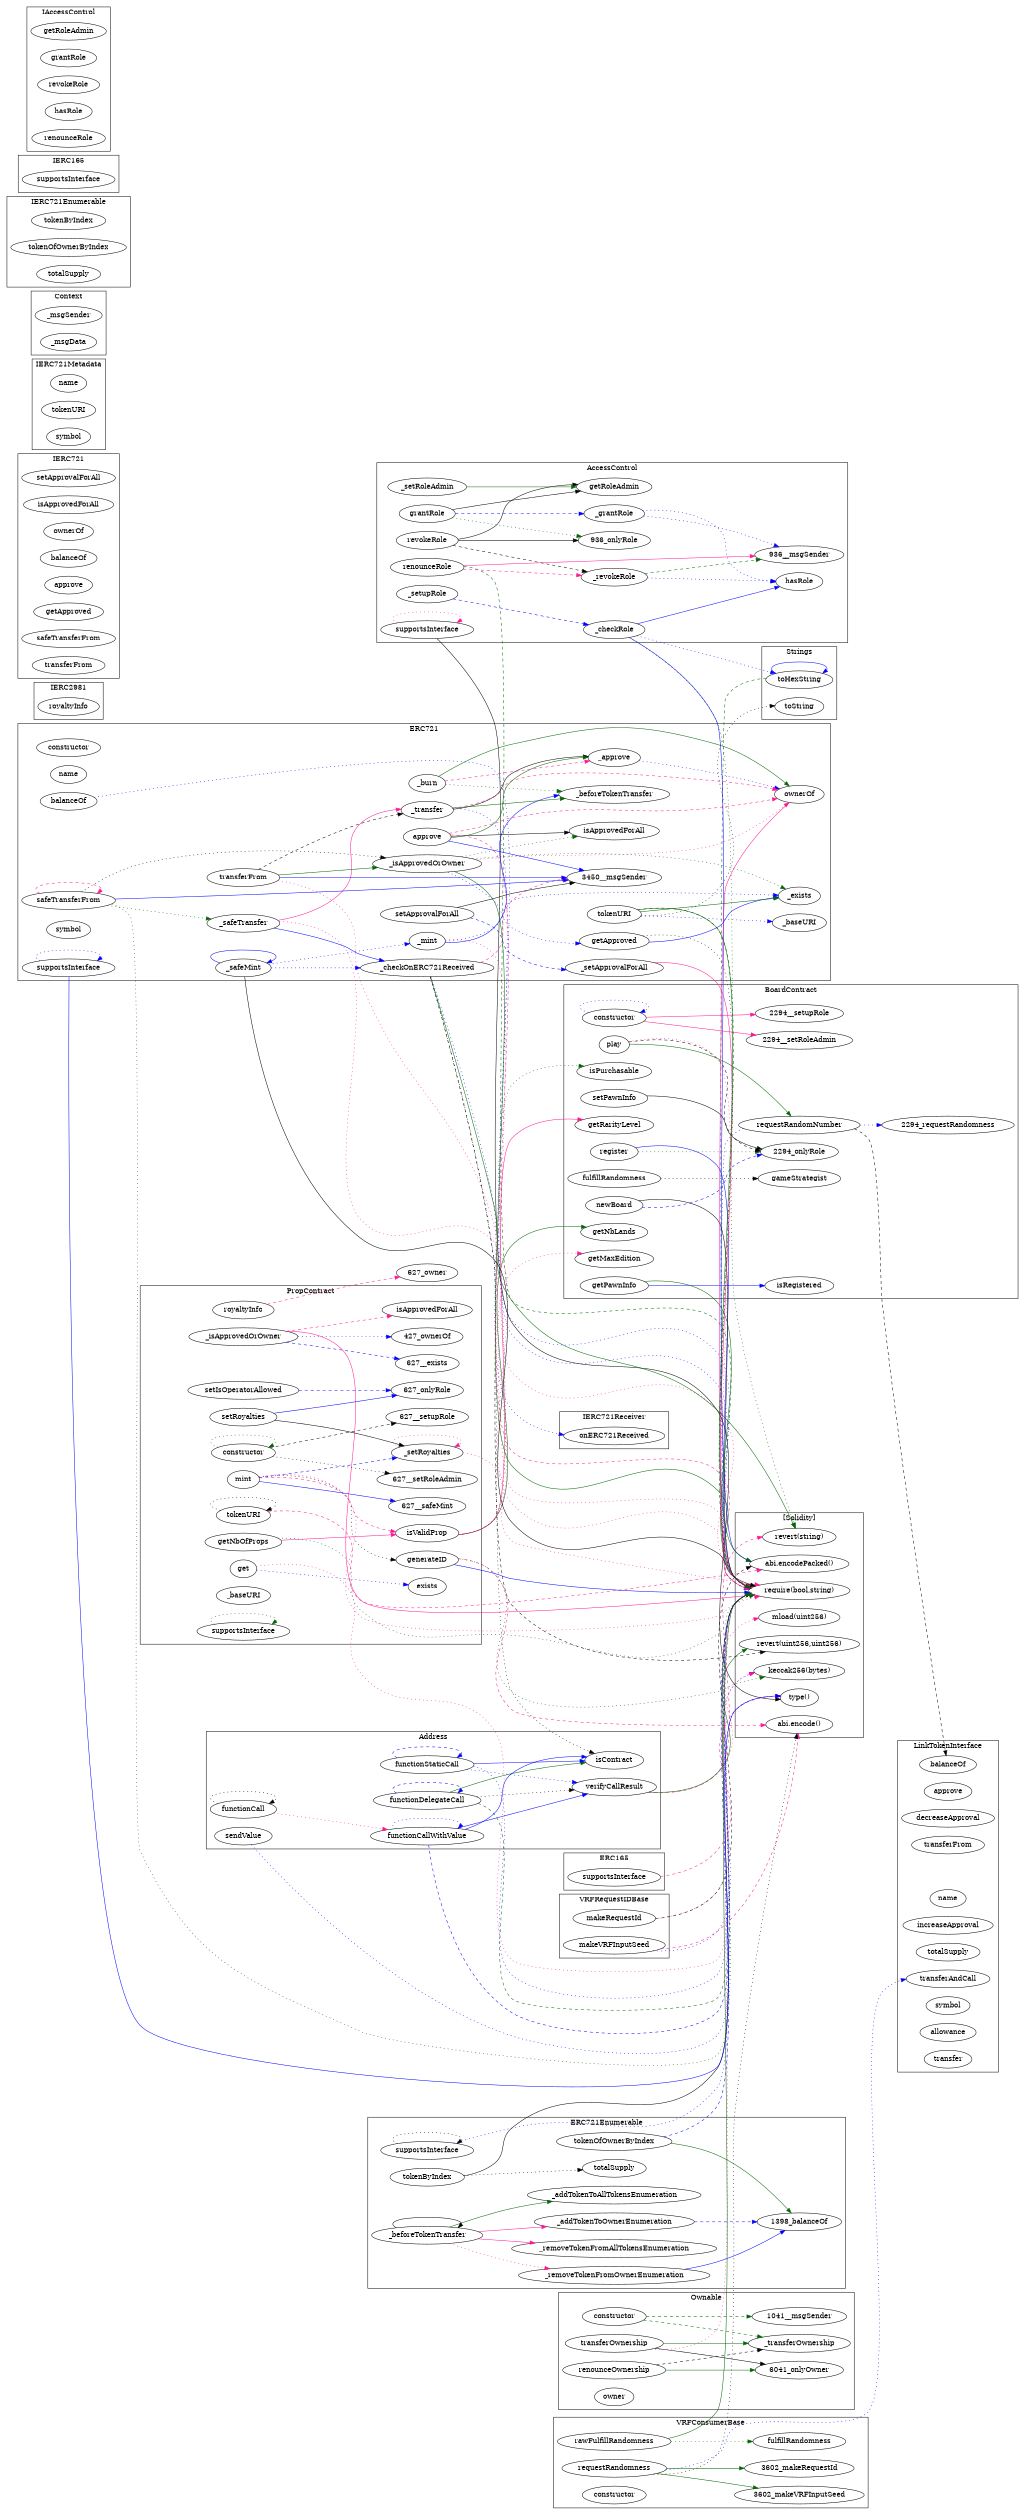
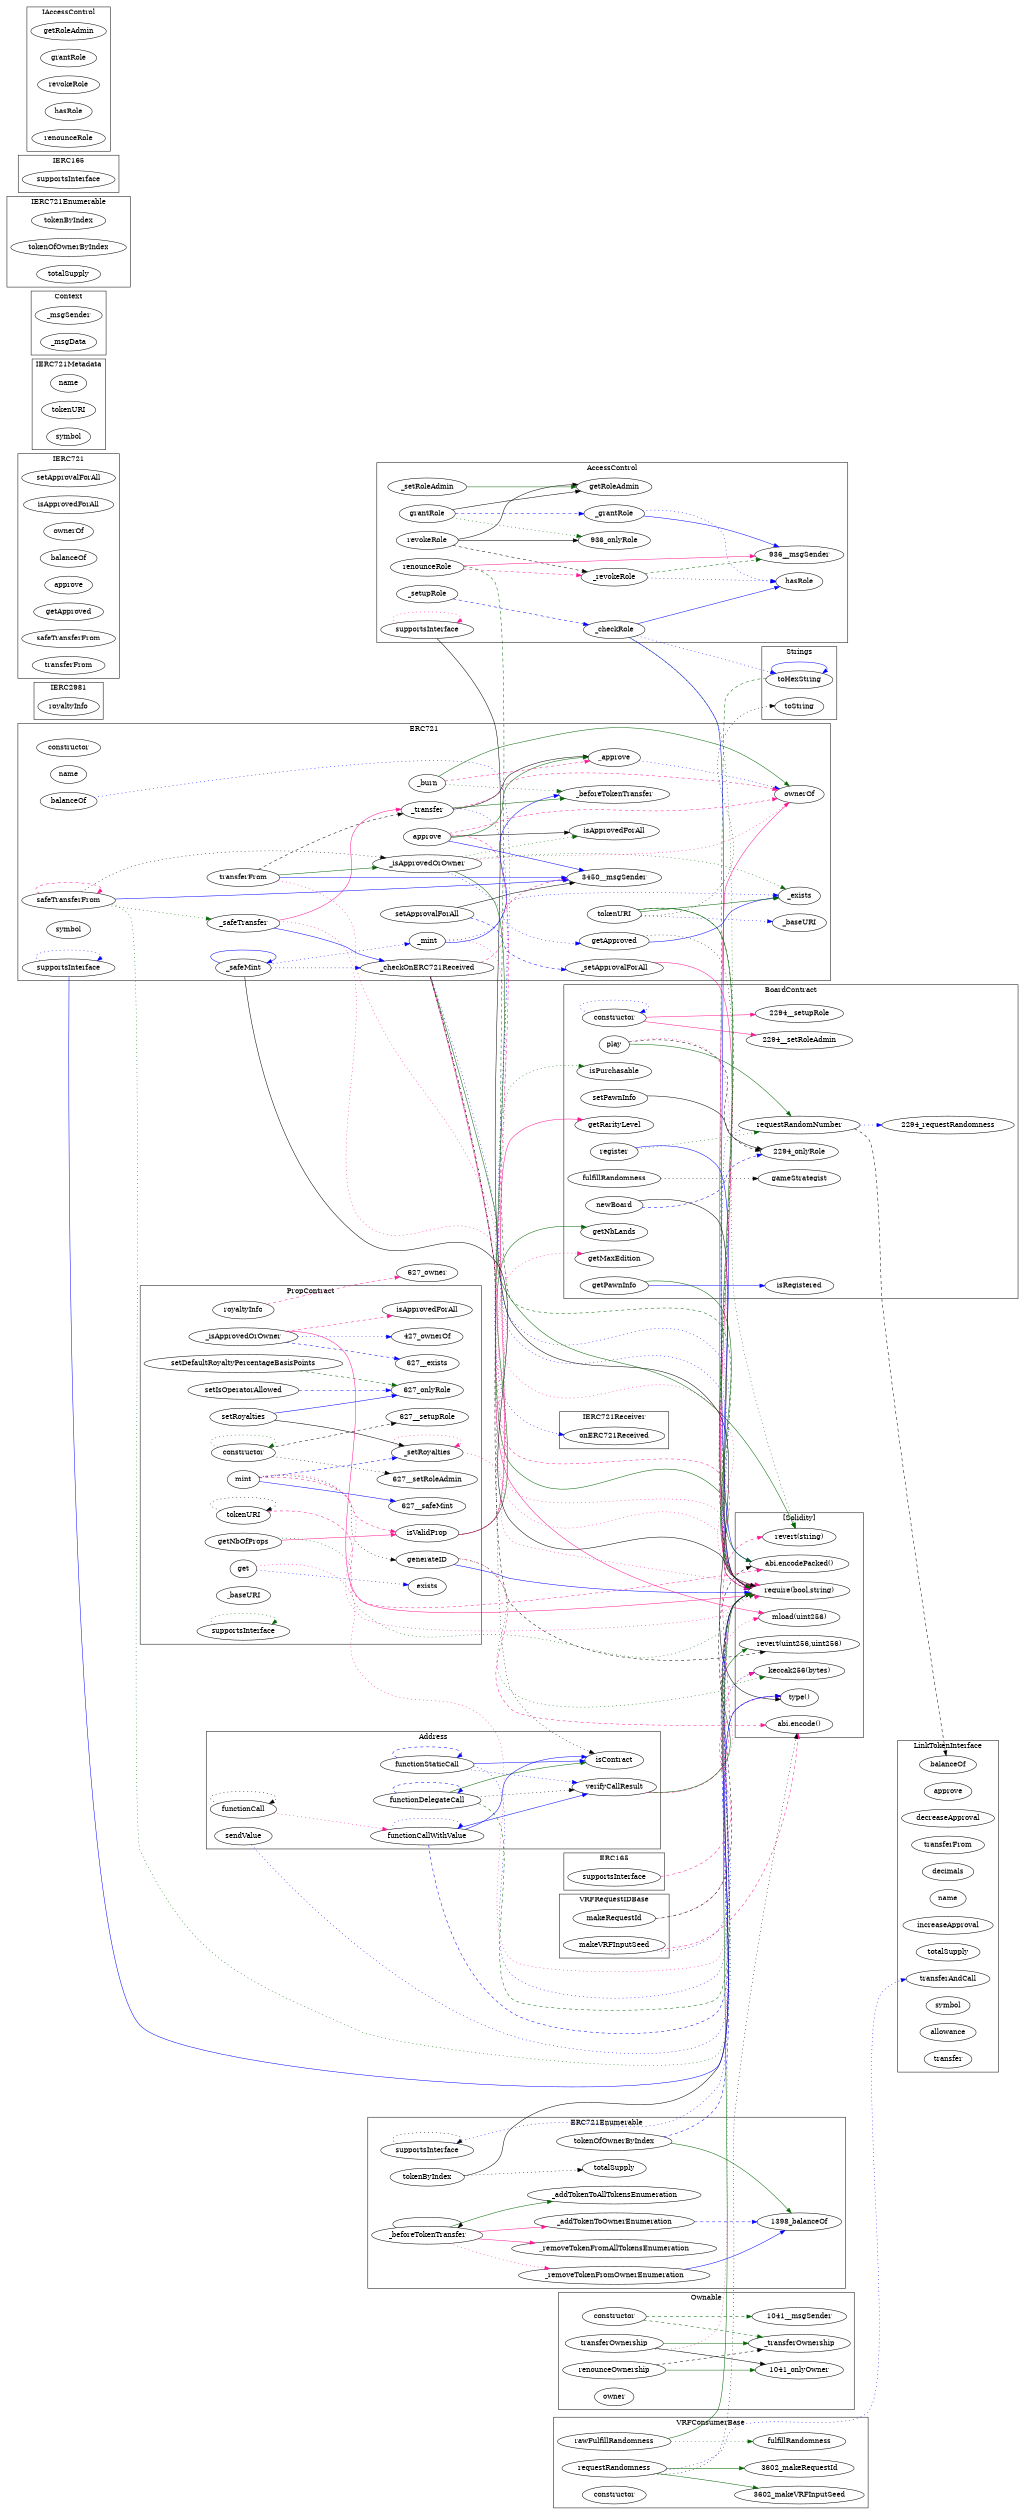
(707, 525) -> (707, 525)
(705, 1152) -> (696, 1141)
none -> (243, 1364)
none -> (527, 1504)
none -> (948, 1872)
(799, 2370) -> (799, 2370)
